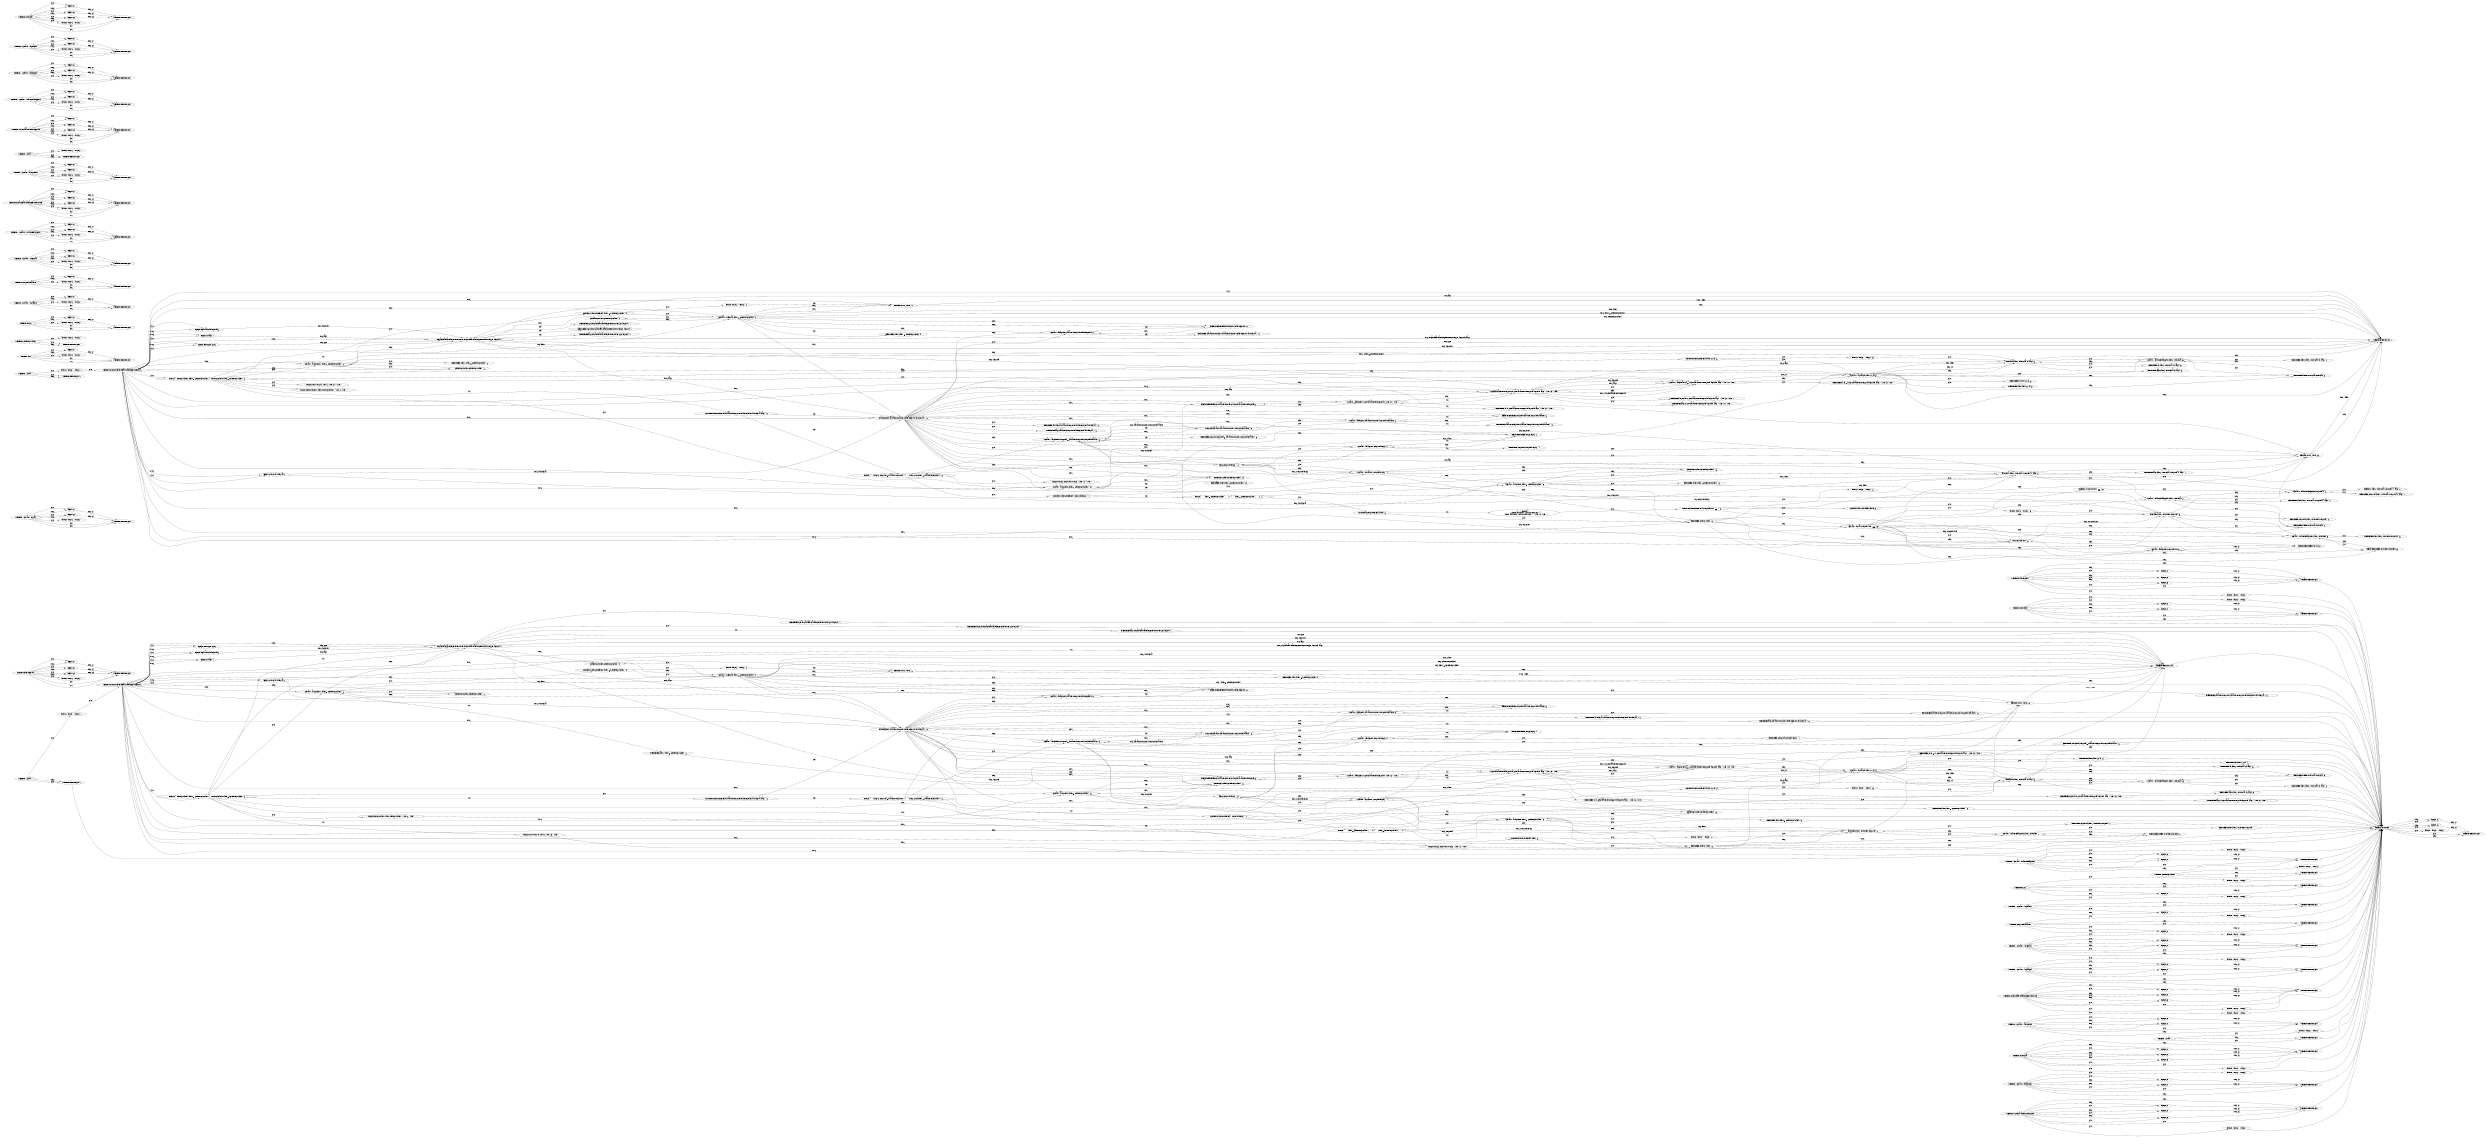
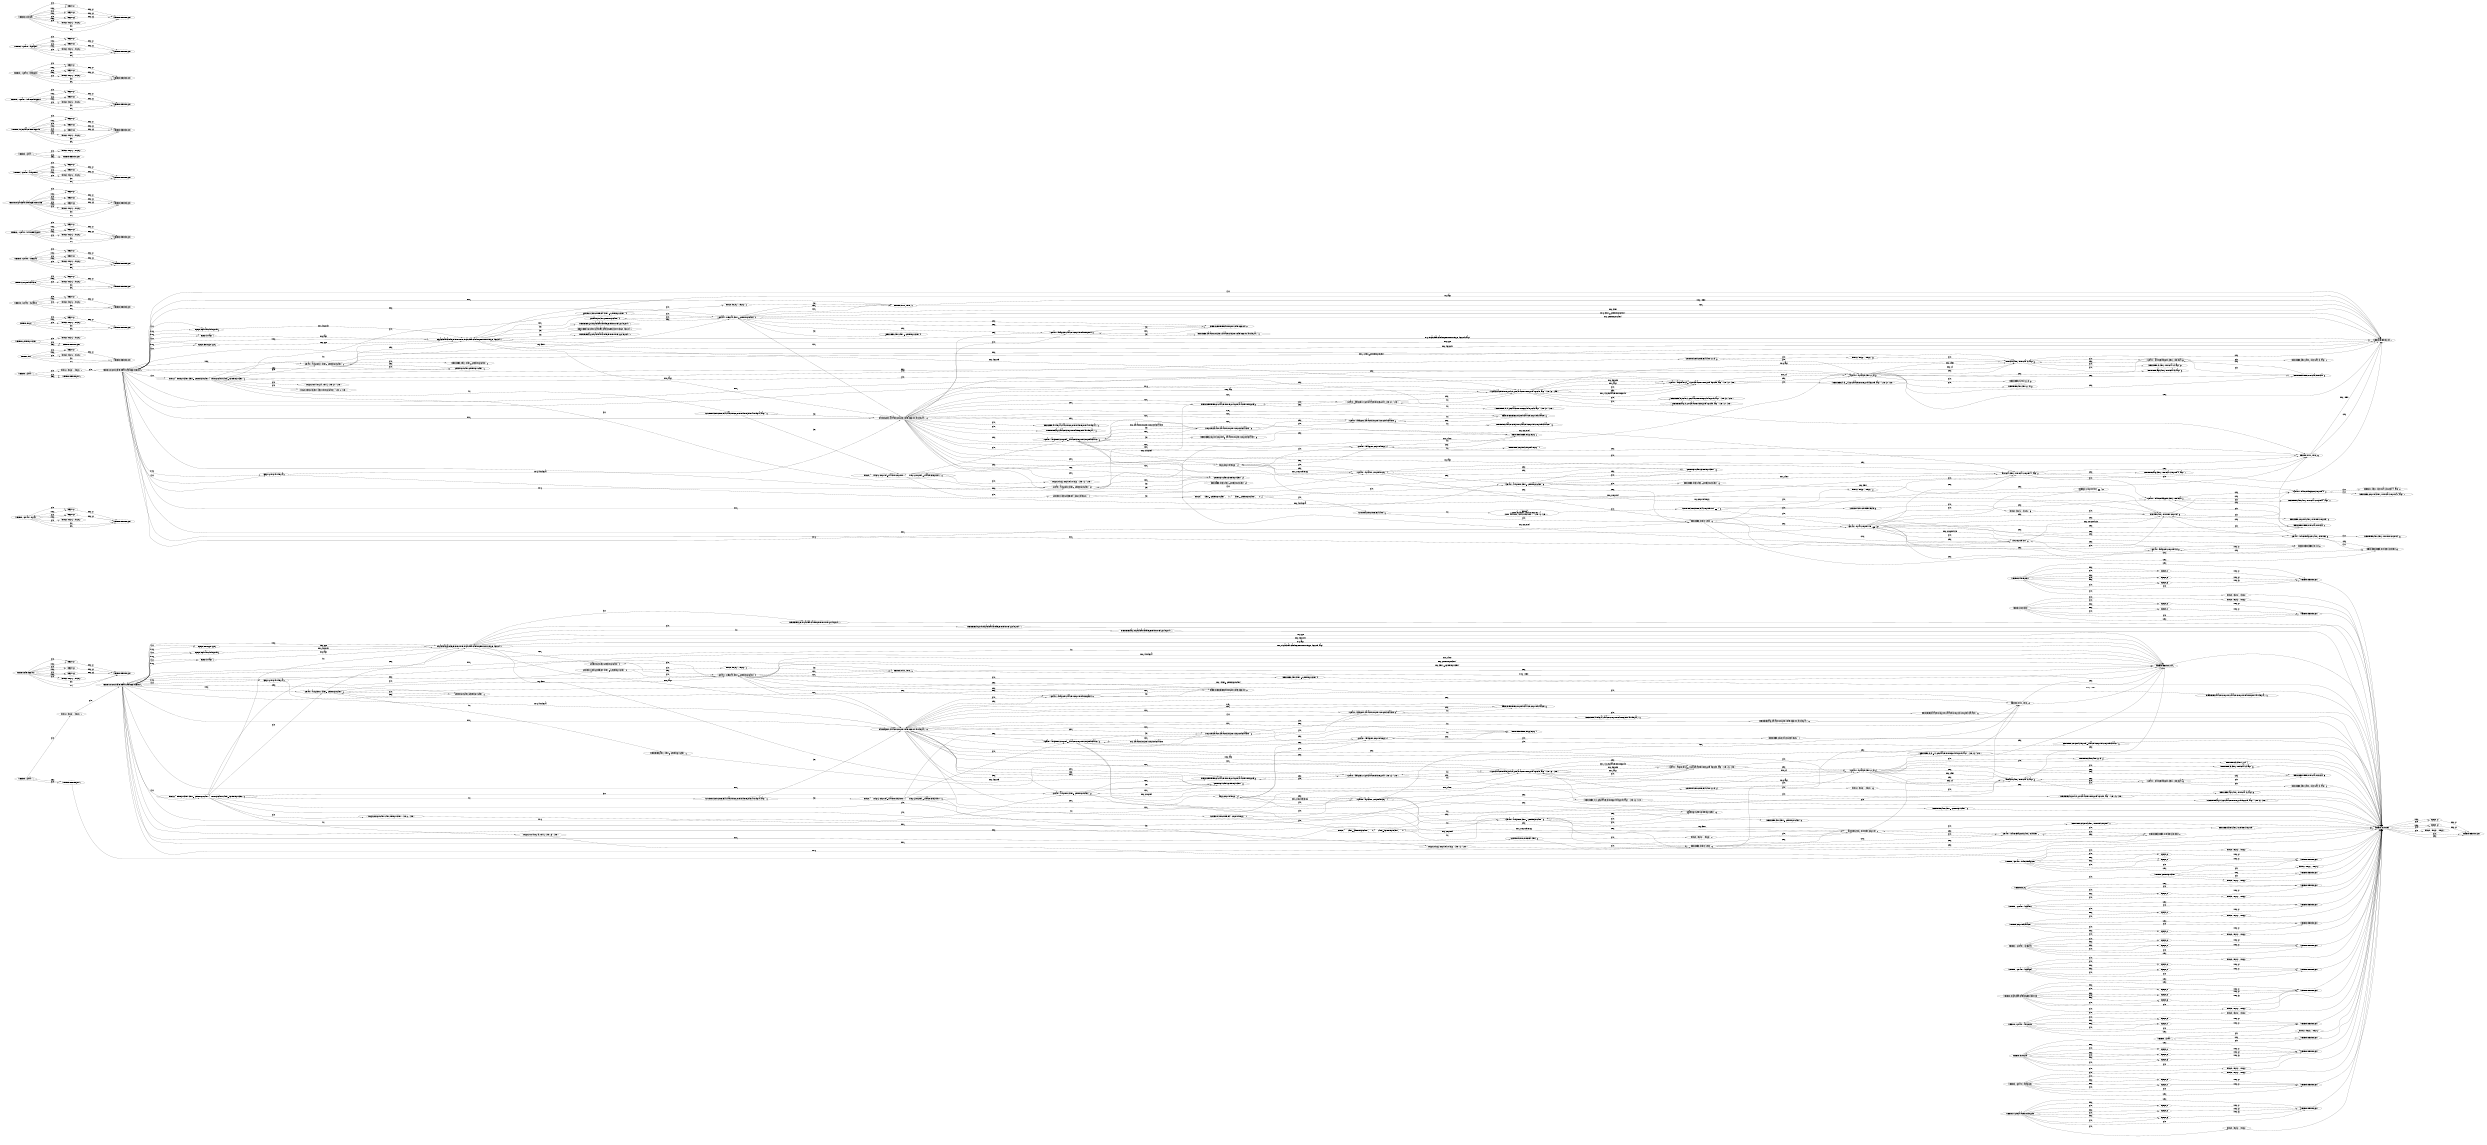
(2197, 491) -> (2092, 520)
